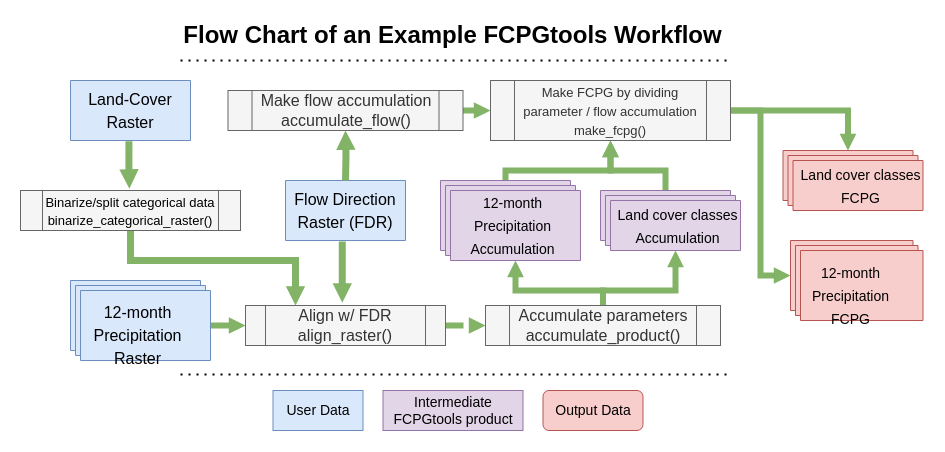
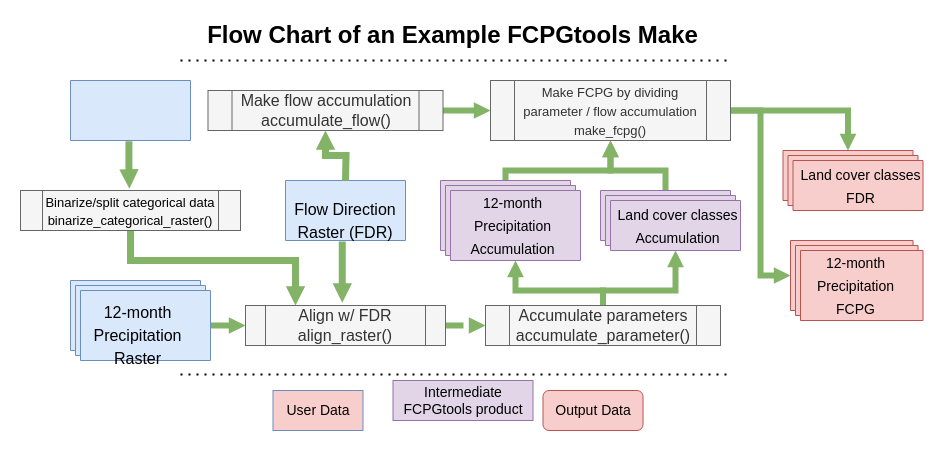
(453, 36) -> (453, 36)
(131, 111) -> none
(346, 111) -> (326, 111)
(861, 186) -> (861, 186)
(346, 211) -> (346, 221)
(851, 296) -> (856, 286)
(604, 326) -> (604, 326)
(318, 411) -> (318, 411)
(453, 411) -> (463, 401)
